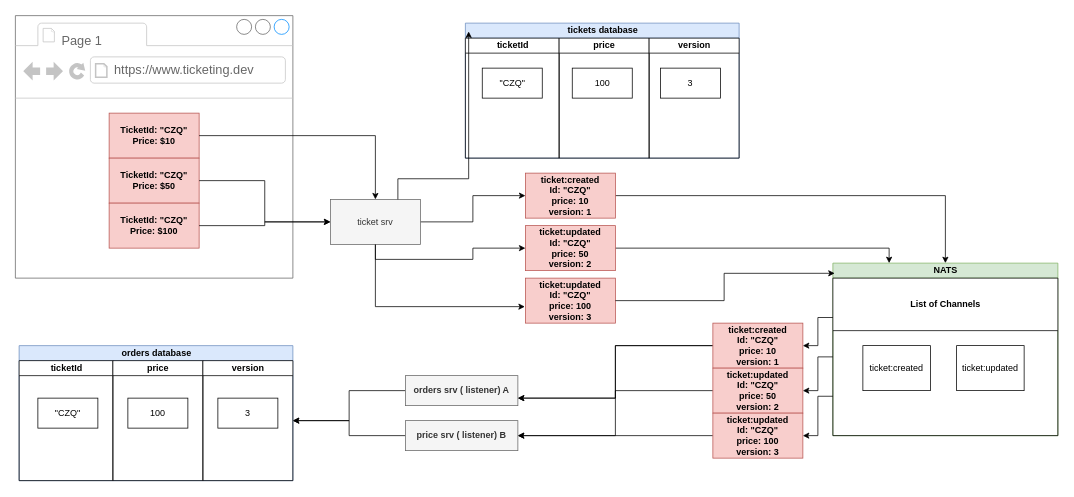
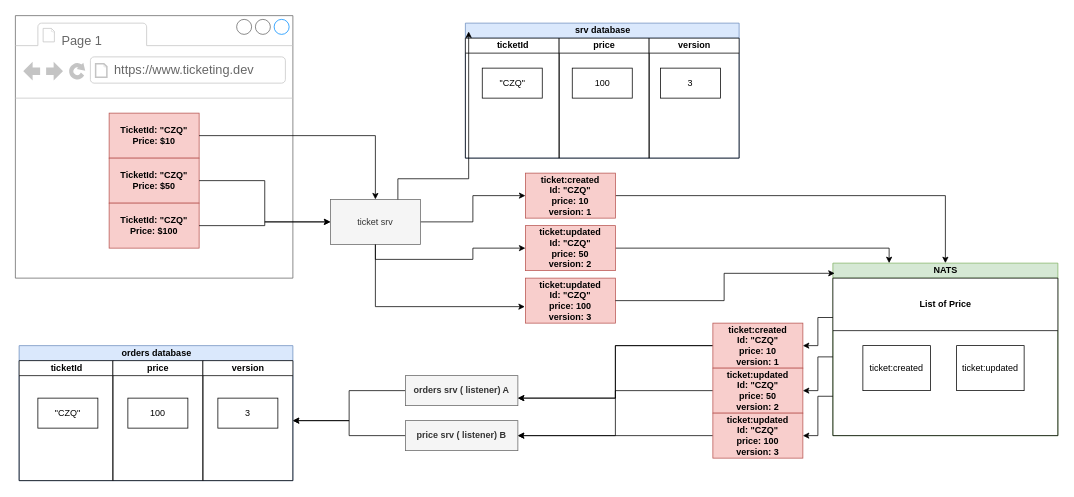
(603, 30) -> (603, 30)
(946, 304) -> (946, 304)
